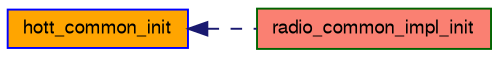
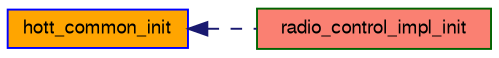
(374, 29) -> (374, 29)
